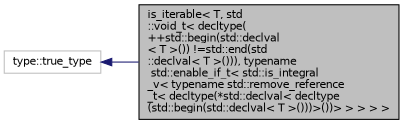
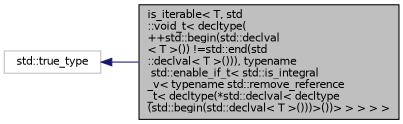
(53, 62) -> (53, 62)
